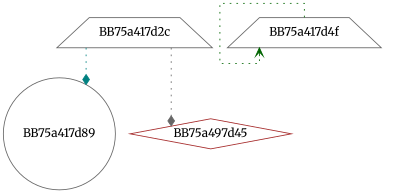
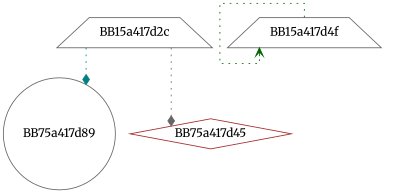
(135, 33) -> (135, 33)
(304, 33) -> (304, 33)
(211, 134) -> (211, 134)
